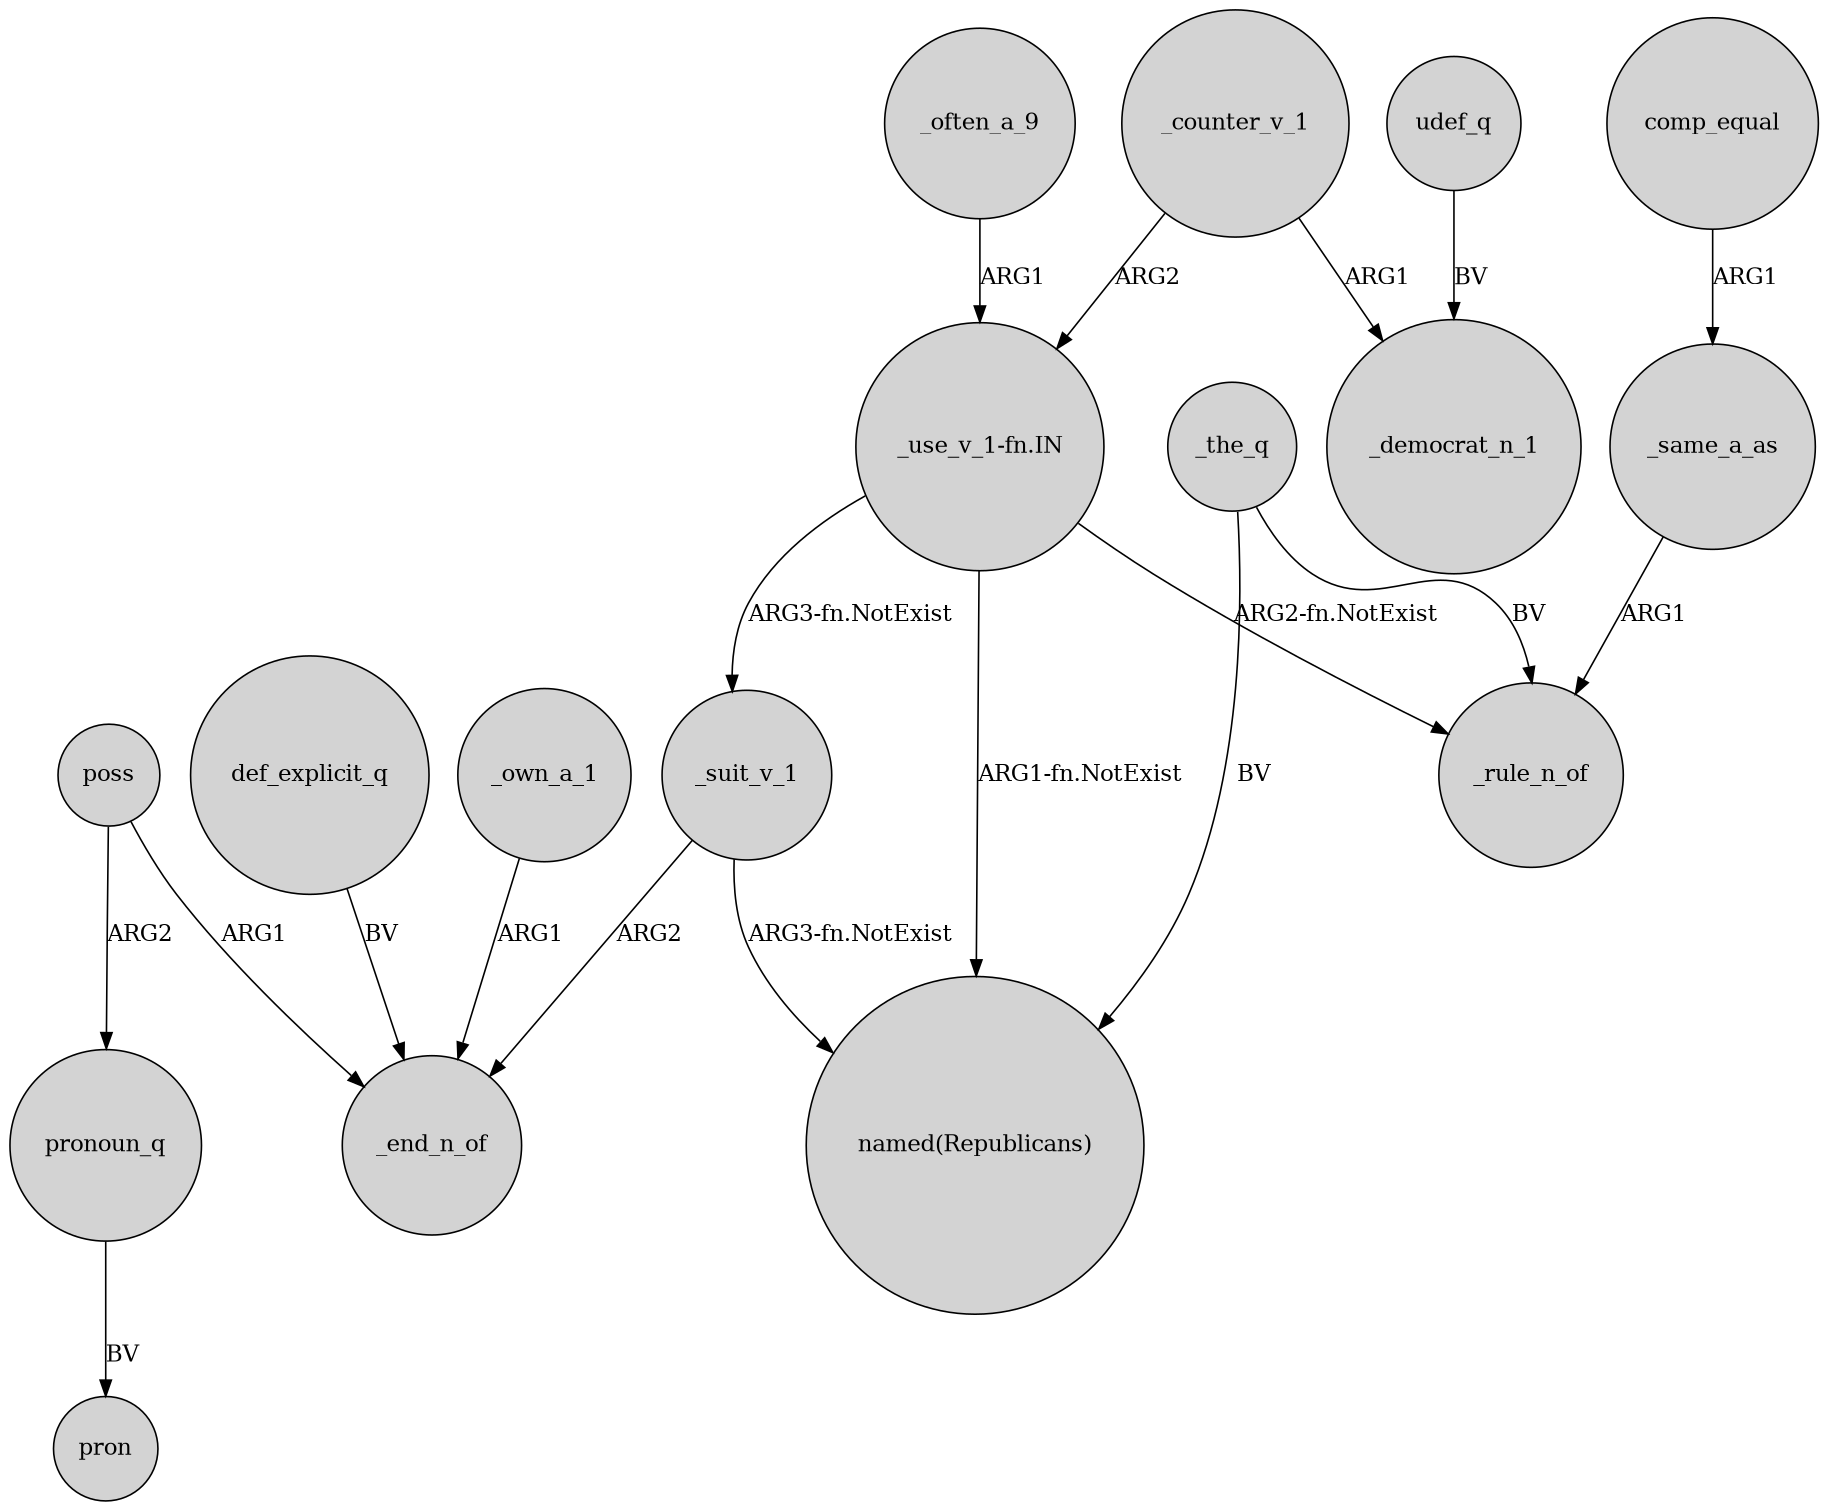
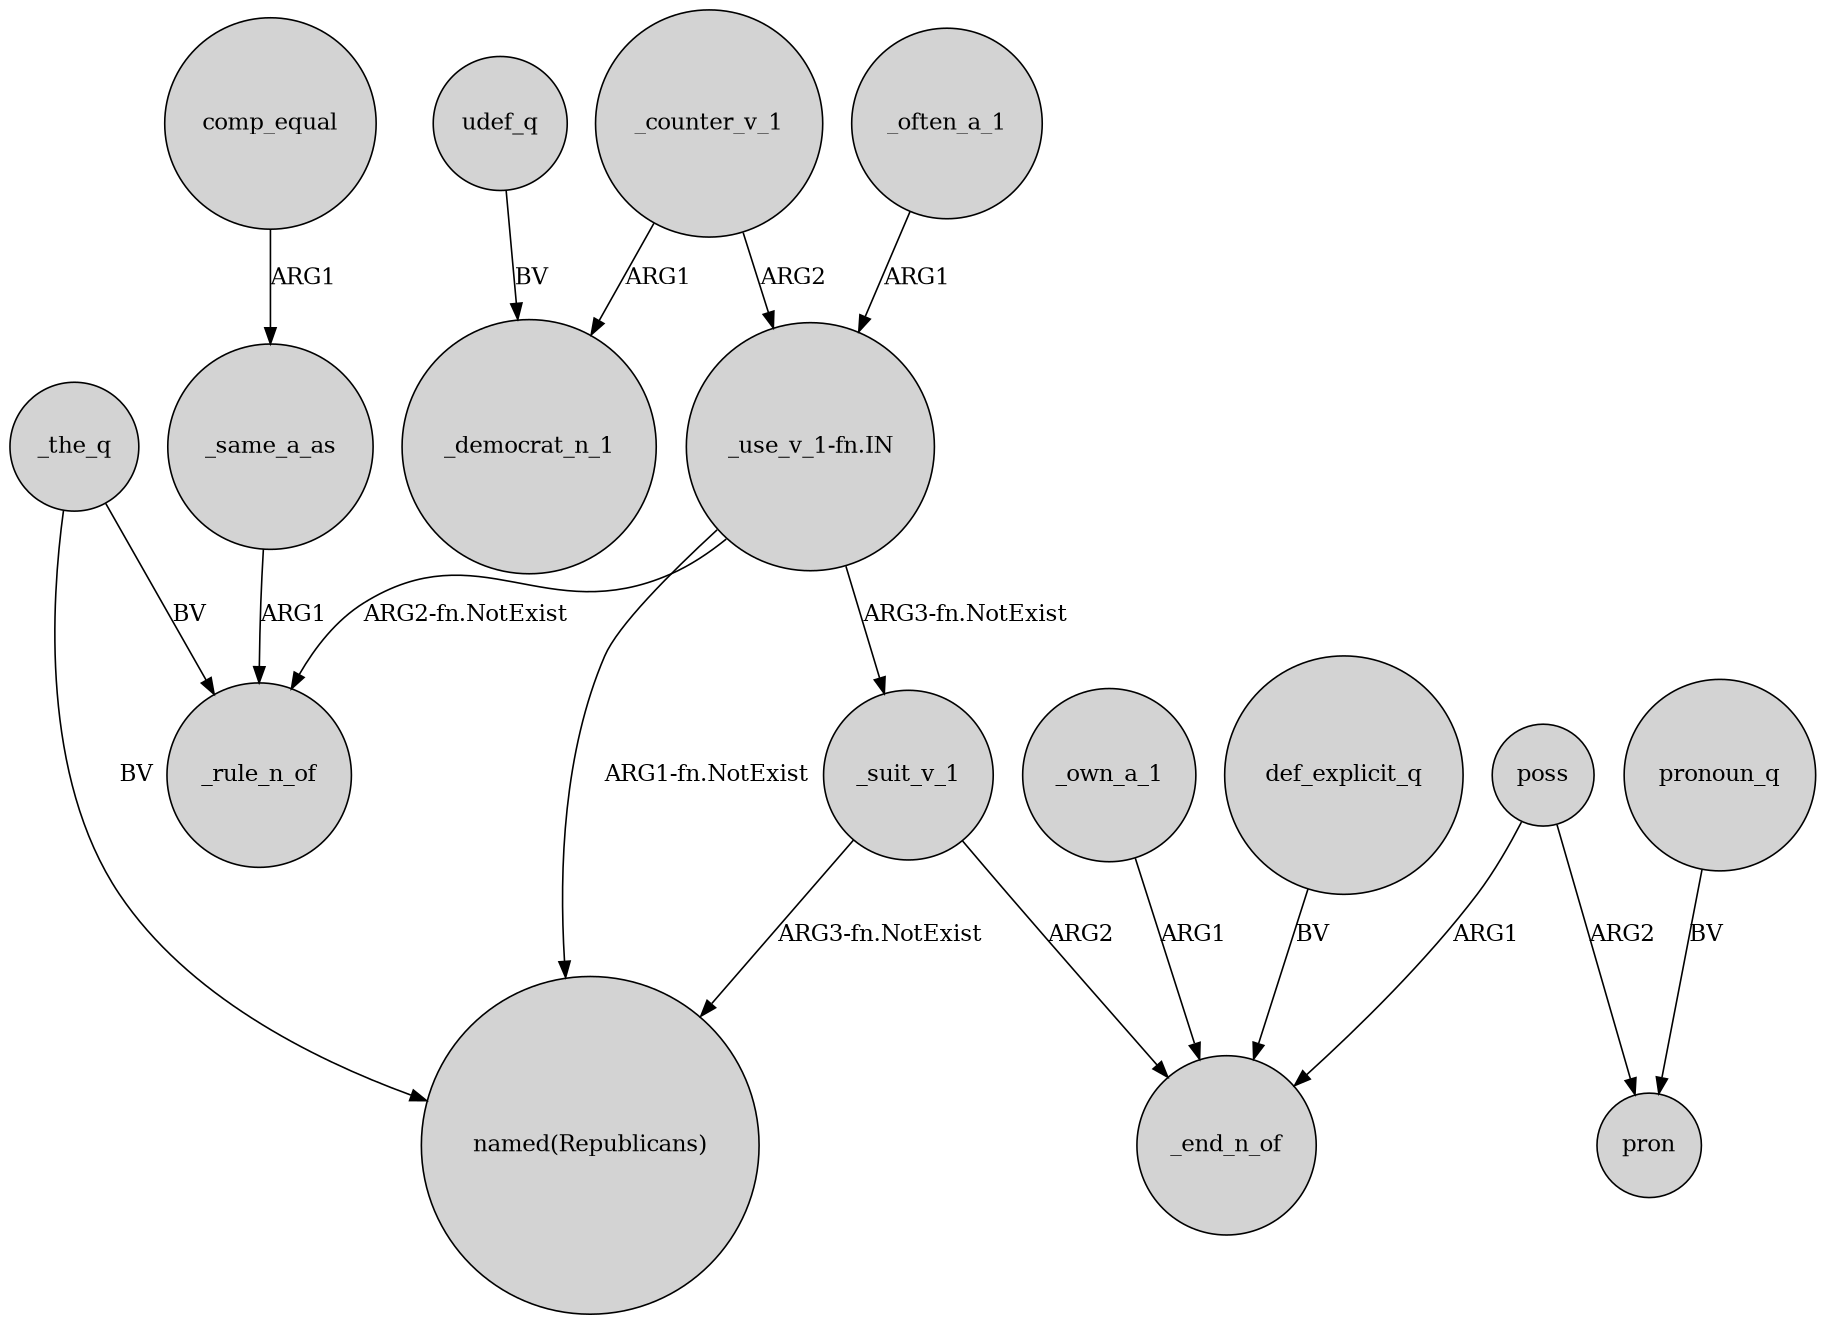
(980, 123) -> (947, 123)
(107, 930) -> (1594, 952)
